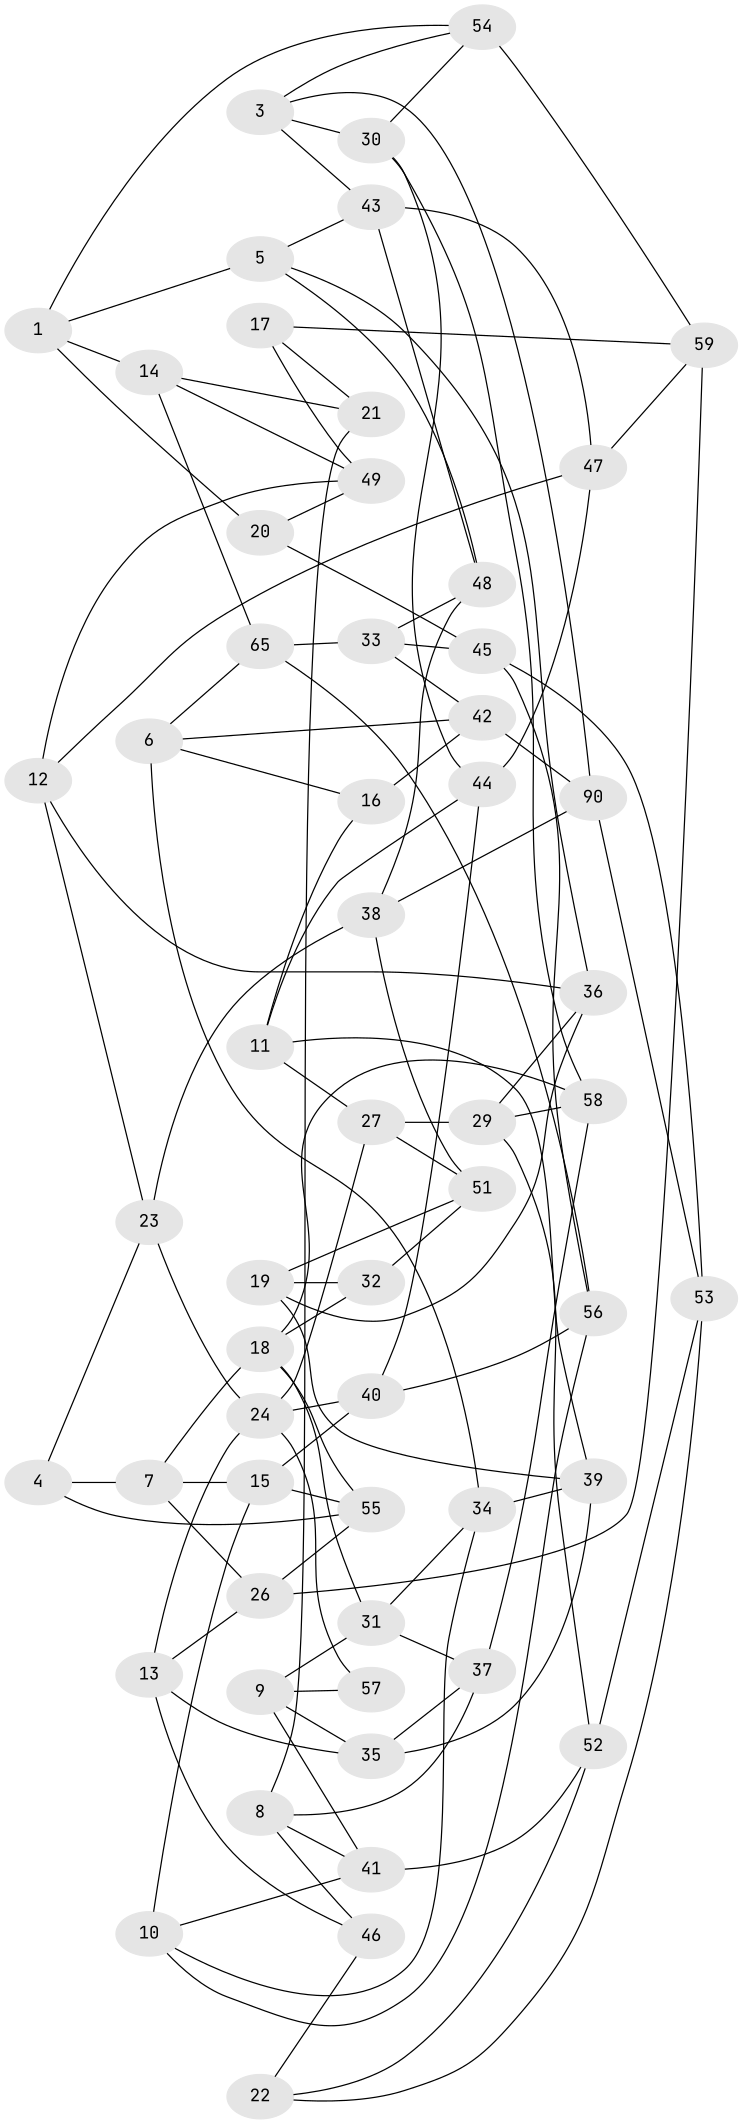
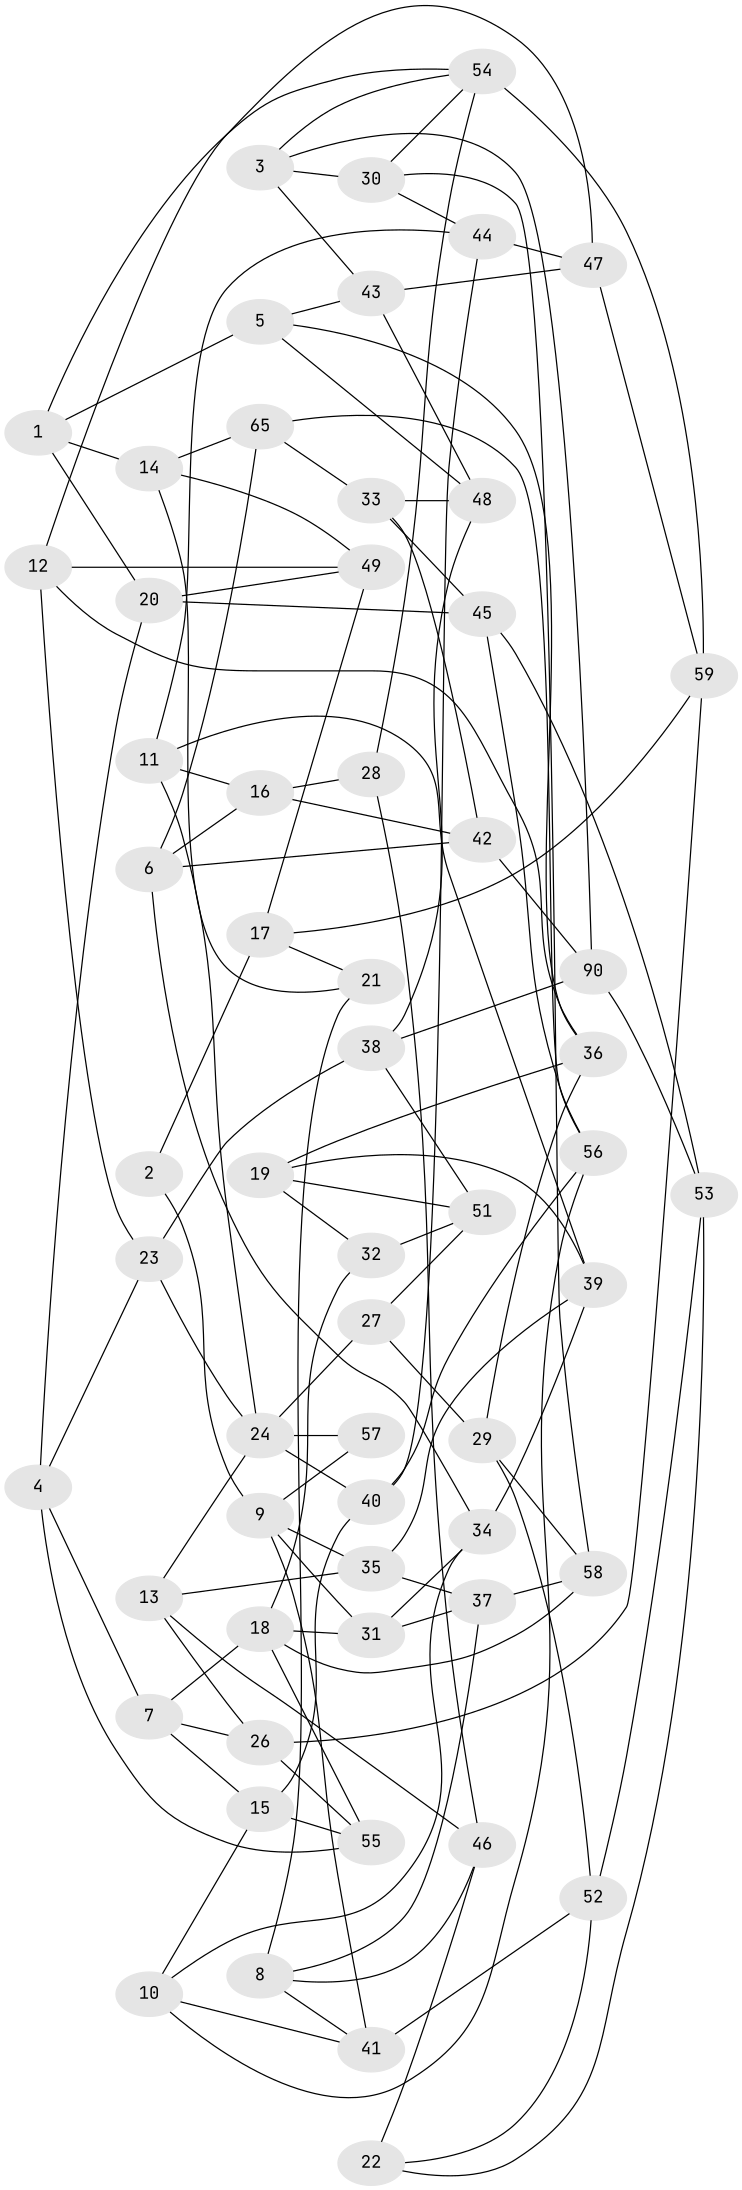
none -> (371, 774)
none -> (73, 1041)
(316, 1085) -> (217, 1095)
none -> (149, 1174)
